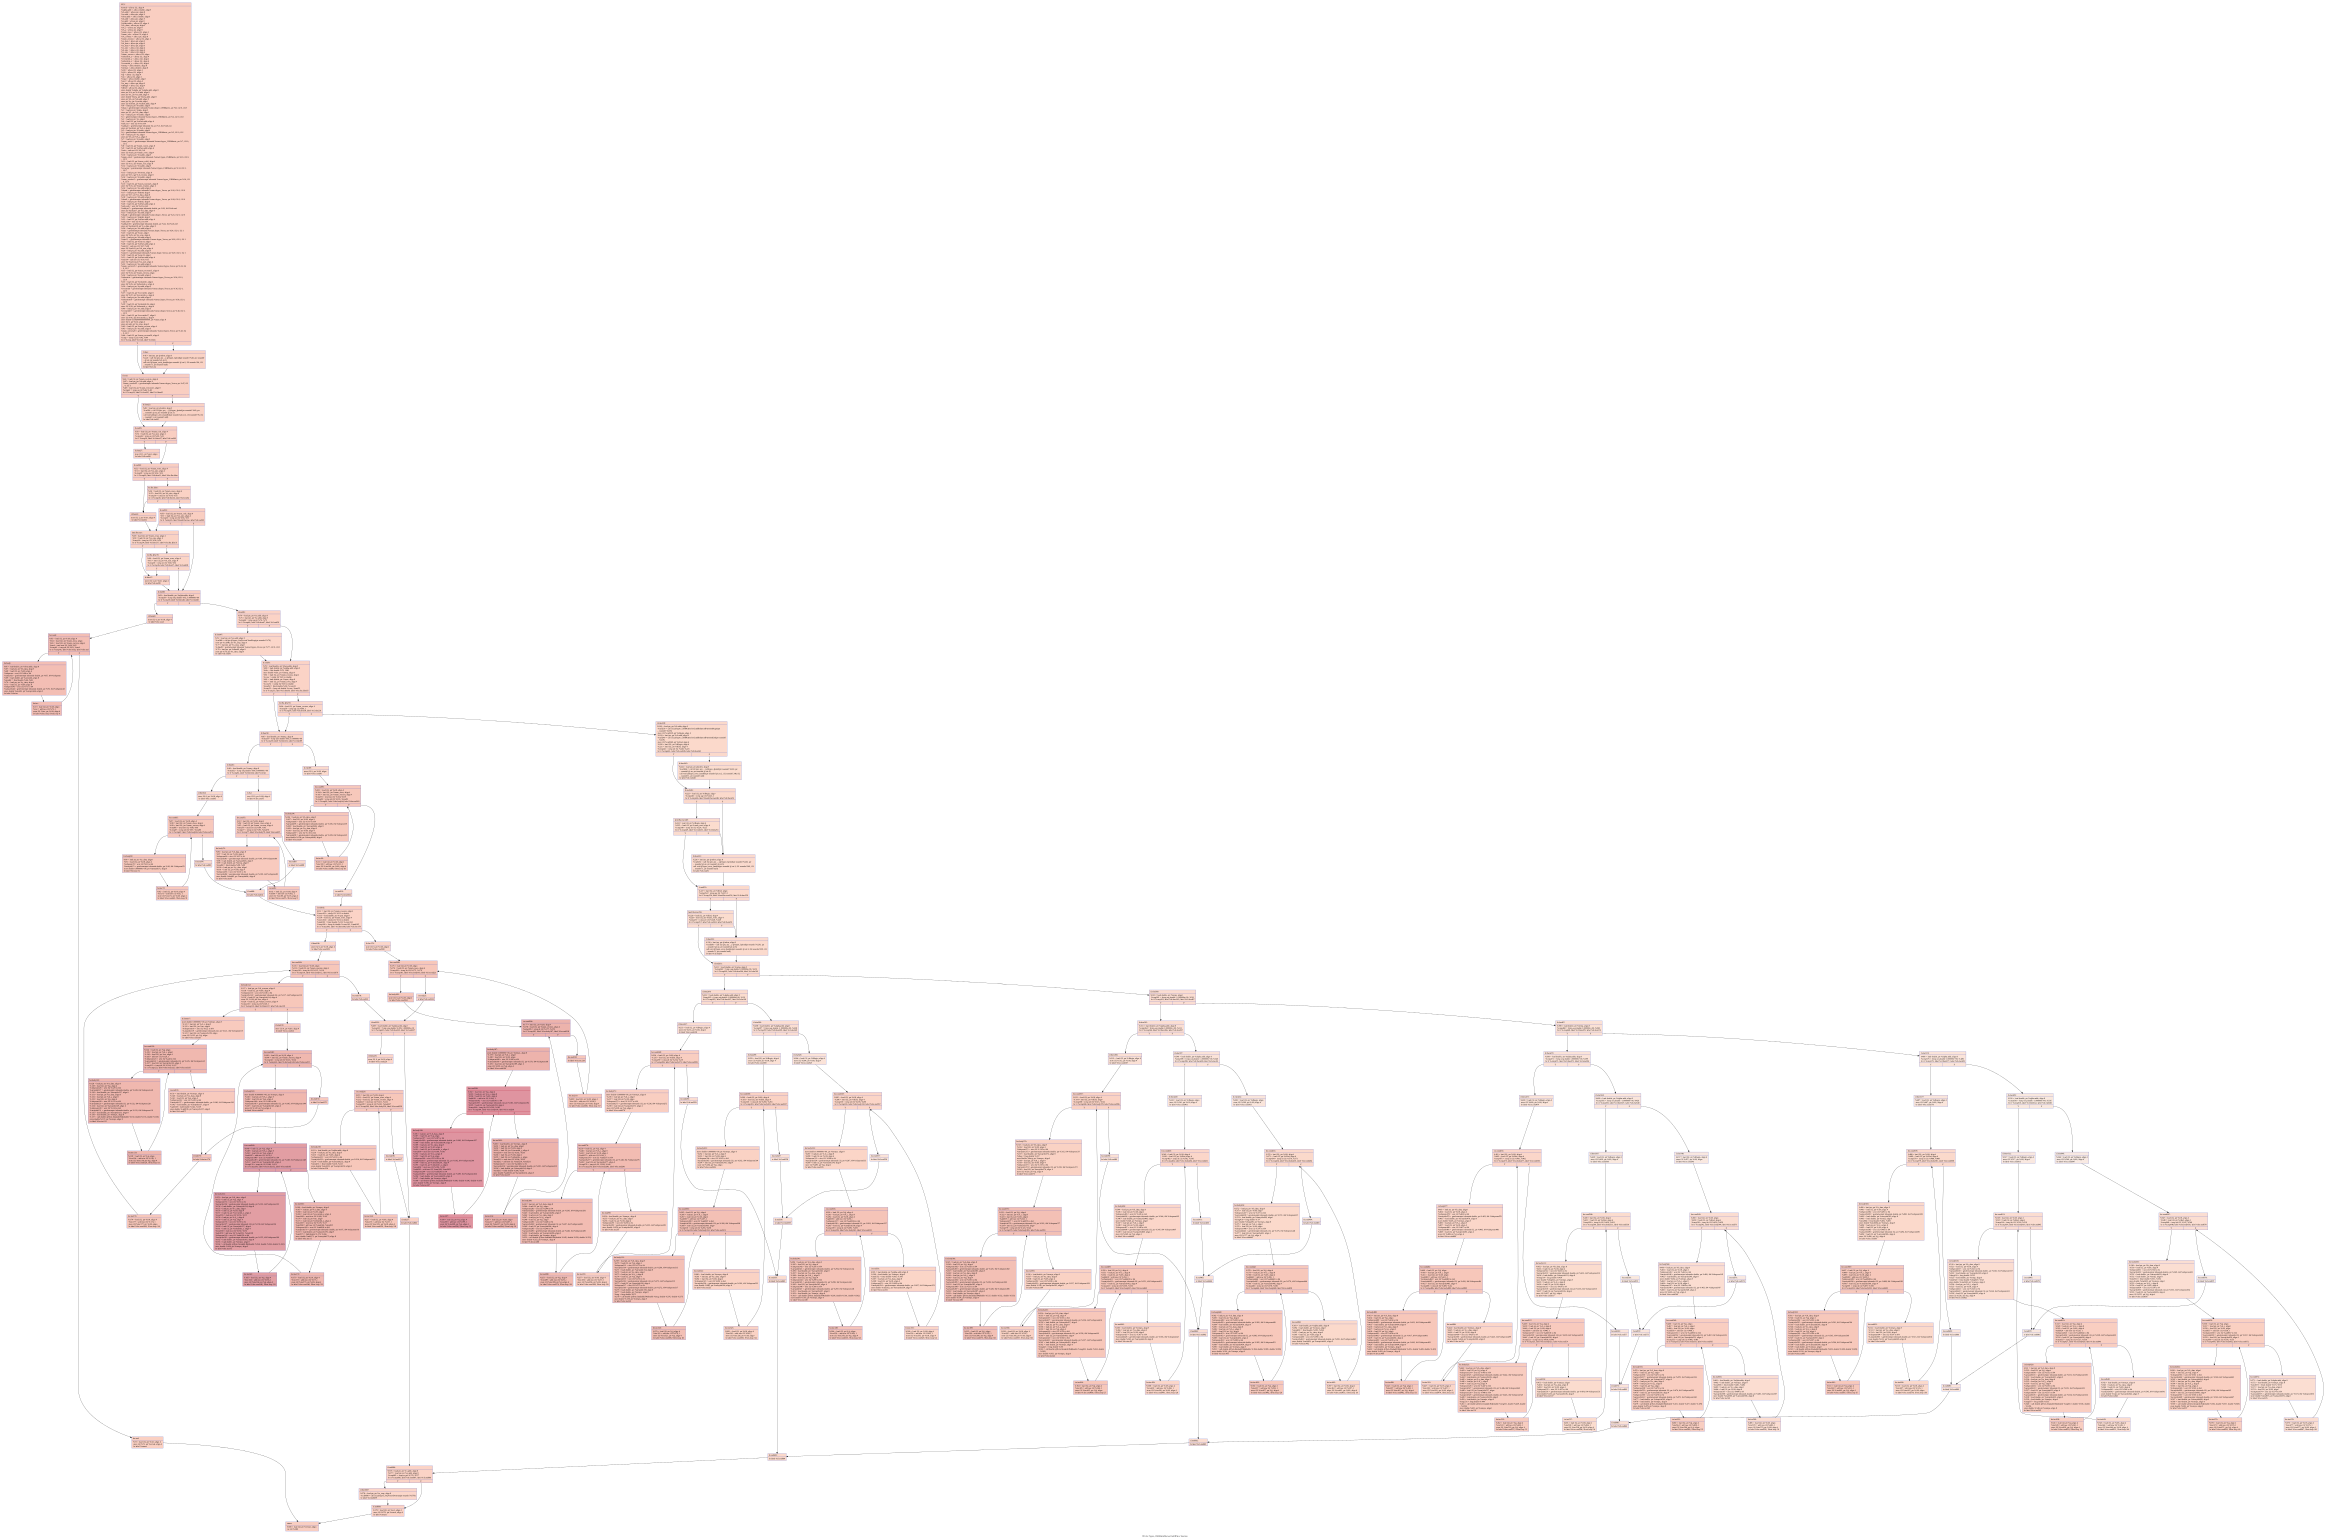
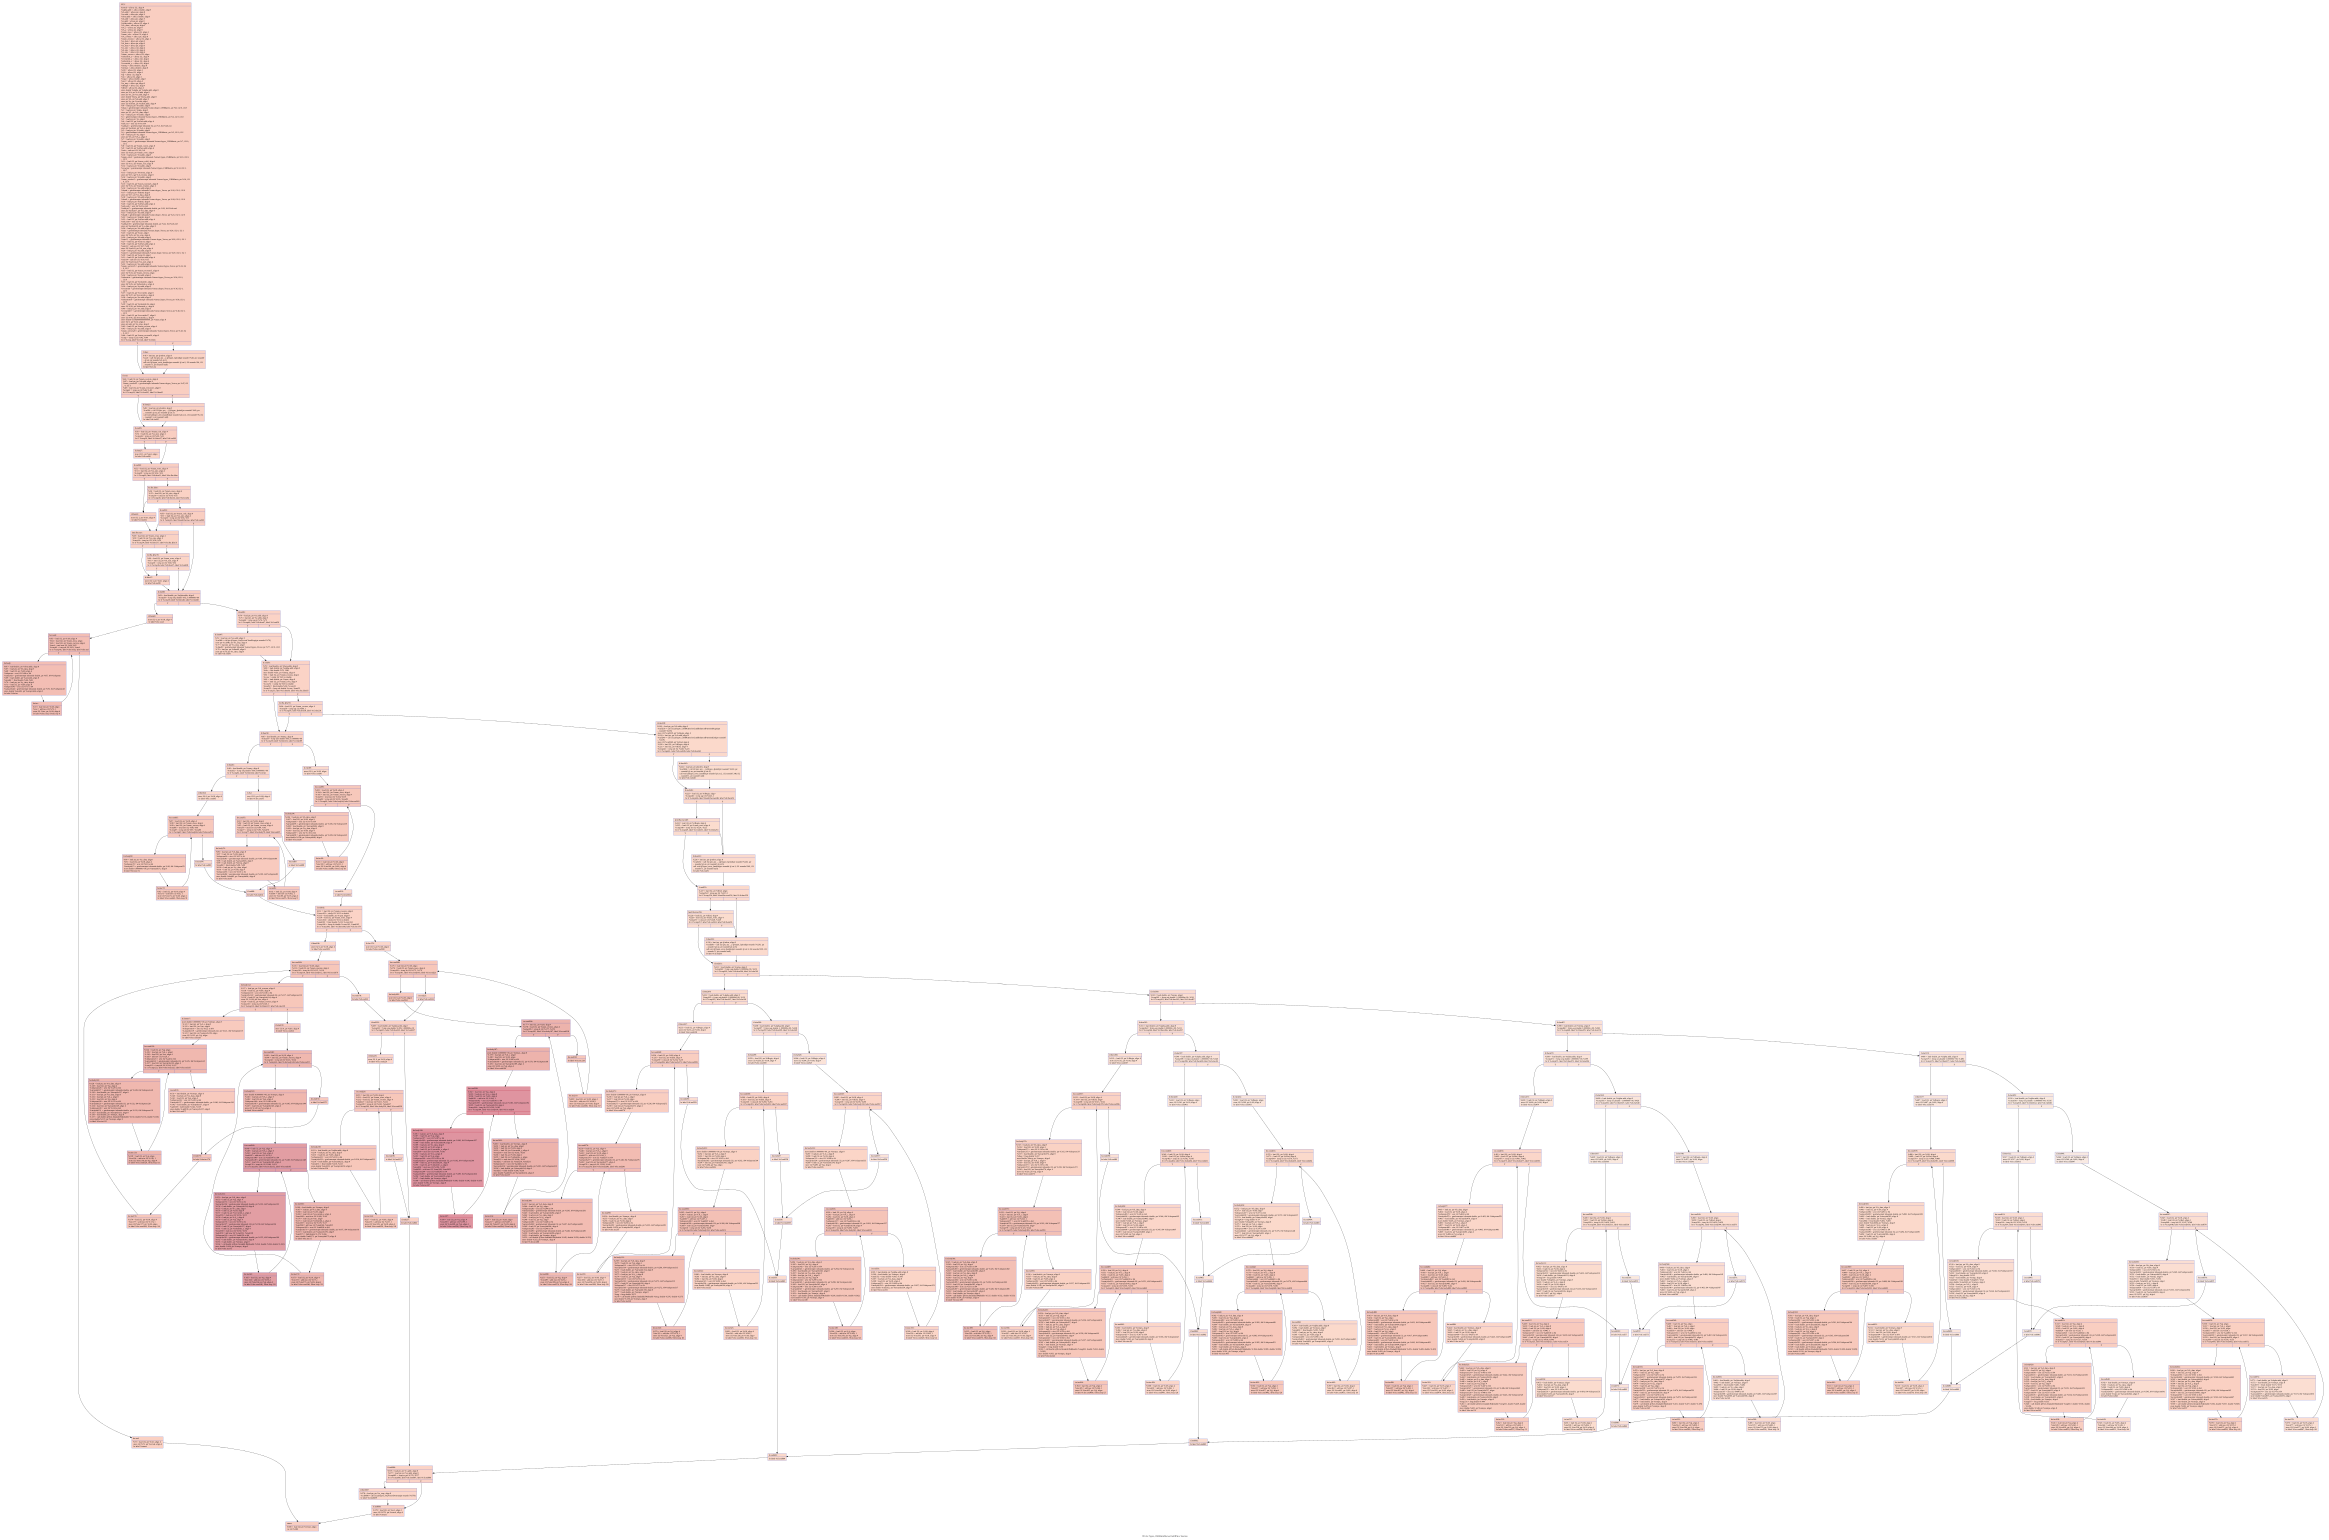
none -> (516, 1039)
